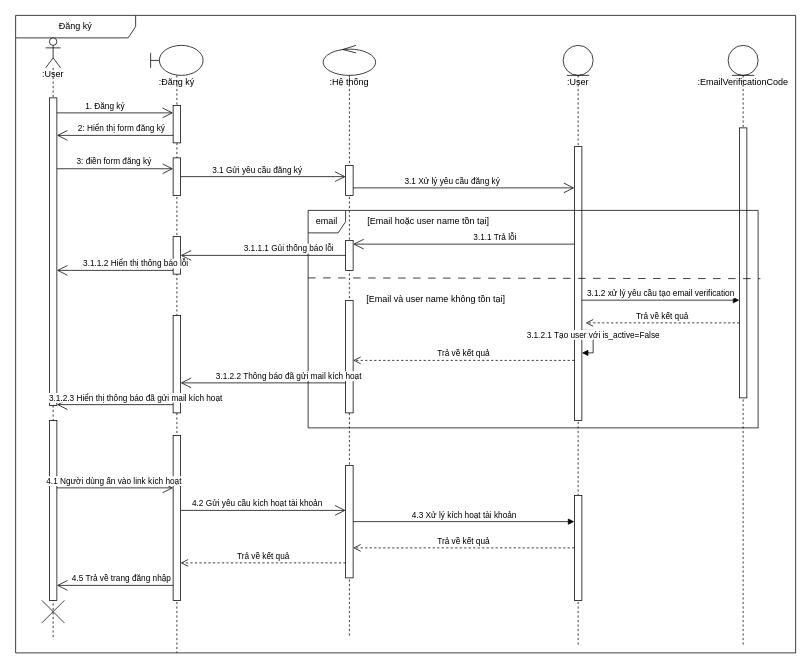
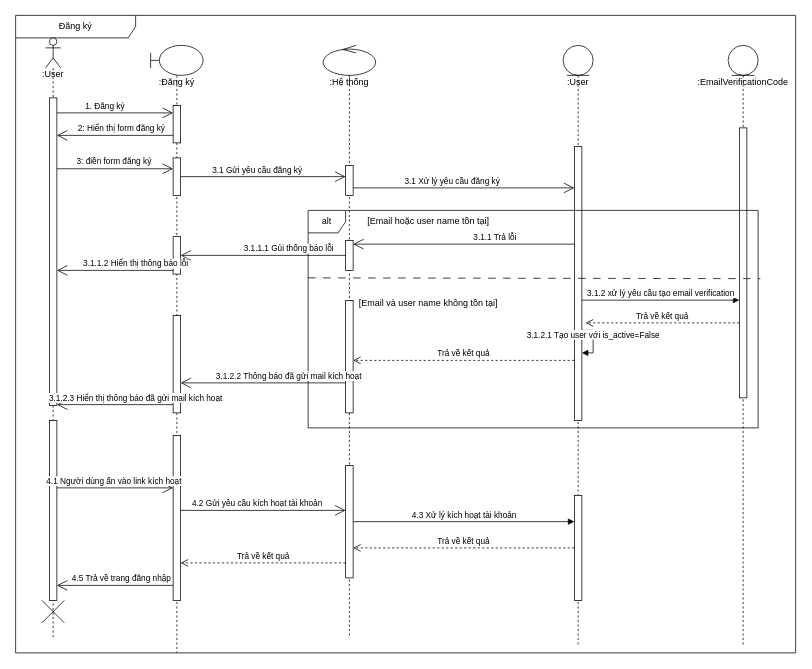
(327, 222) -> (327, 222)
(435, 297) -> (428, 300)
